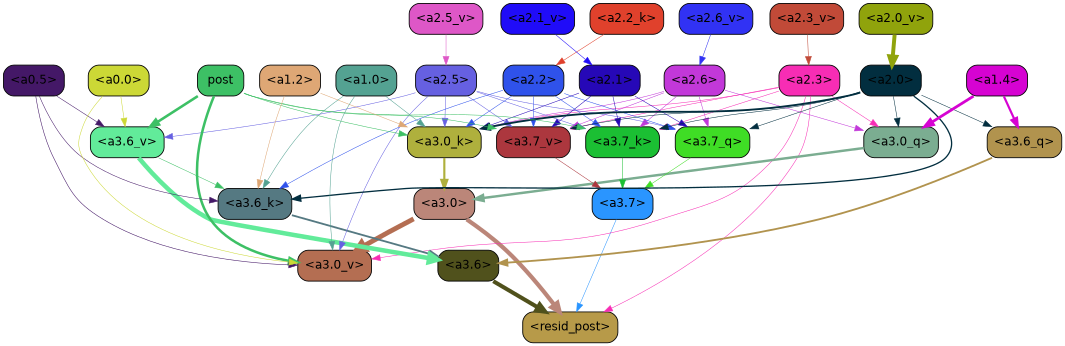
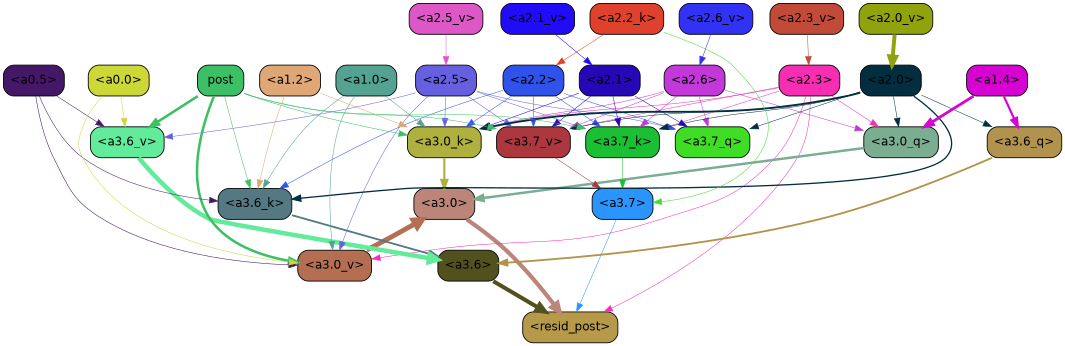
(676, 167) -> (767, 116)
(187, 171) -> (236, 138)
(389, 232) -> (391, 237)
